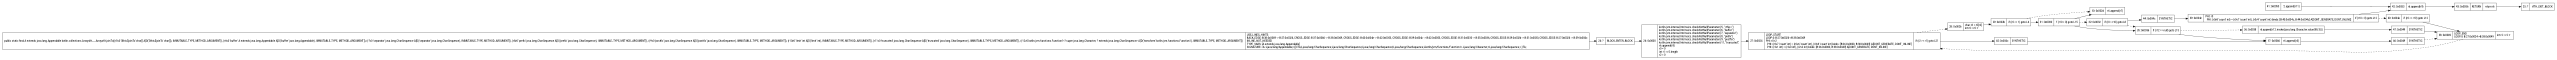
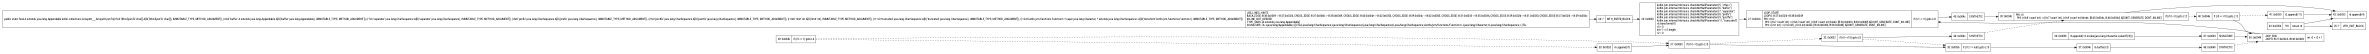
(2439, 7) -> (2318, 22)
(2477, 7) -> (2287, 26)
none -> (2253, 16)
(2082, 17) -> (1649, 46)
(2180, 19) -> (2023, 26)
(2033, 22) -> (1241, 37)
(1966, 27) -> none
(2210, 30) -> none
(2416, 30) -> (2226, 36)
(1620, 41) -> (1619, 19)
(2146, 41) -> (1990, 17)
(2291, 41) -> (2101, 47)
(1667, 46) -> (1666, 24)
(2203, 51) -> (2100, 22)
